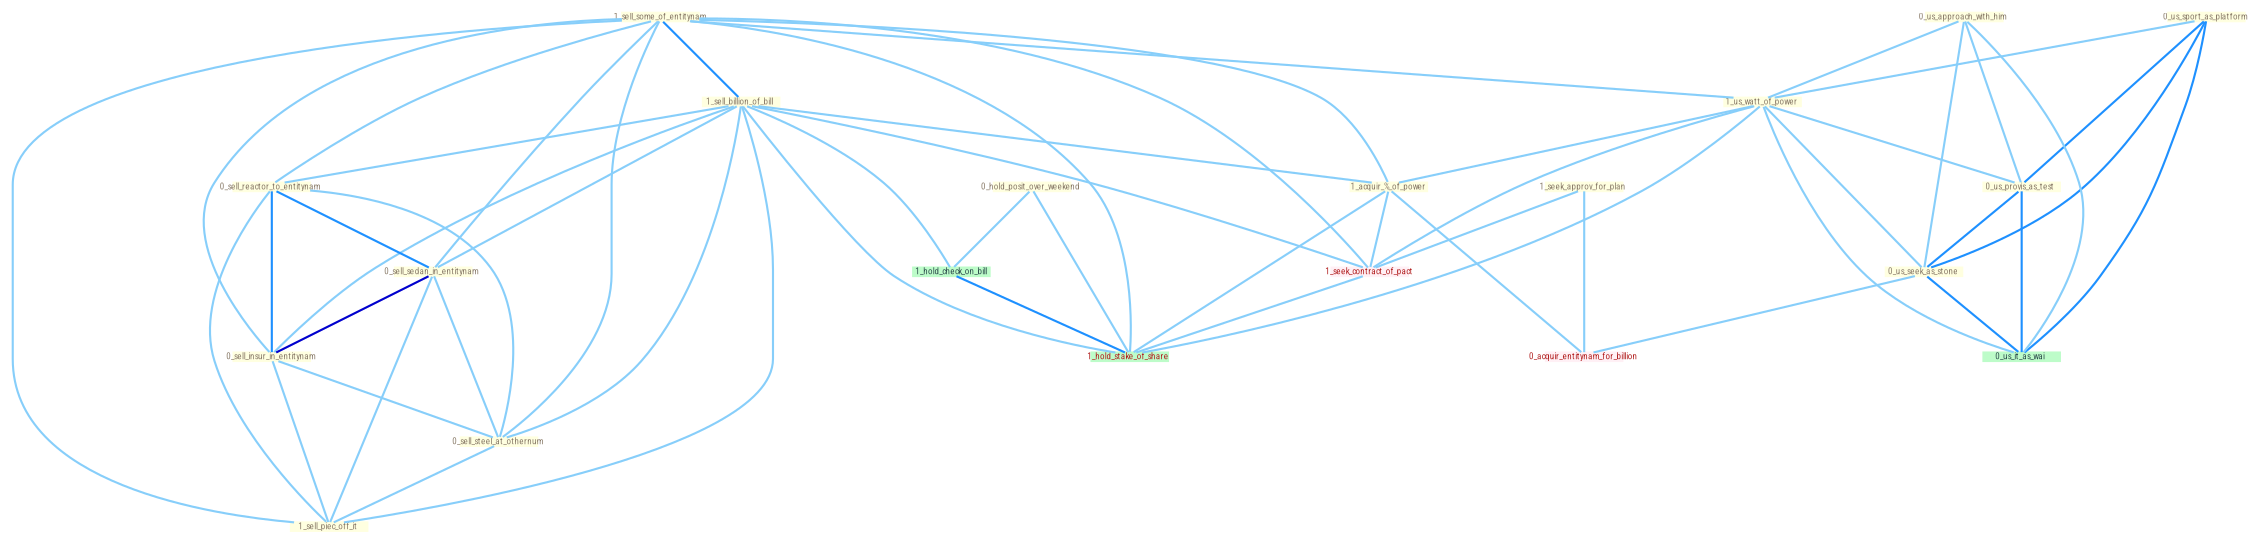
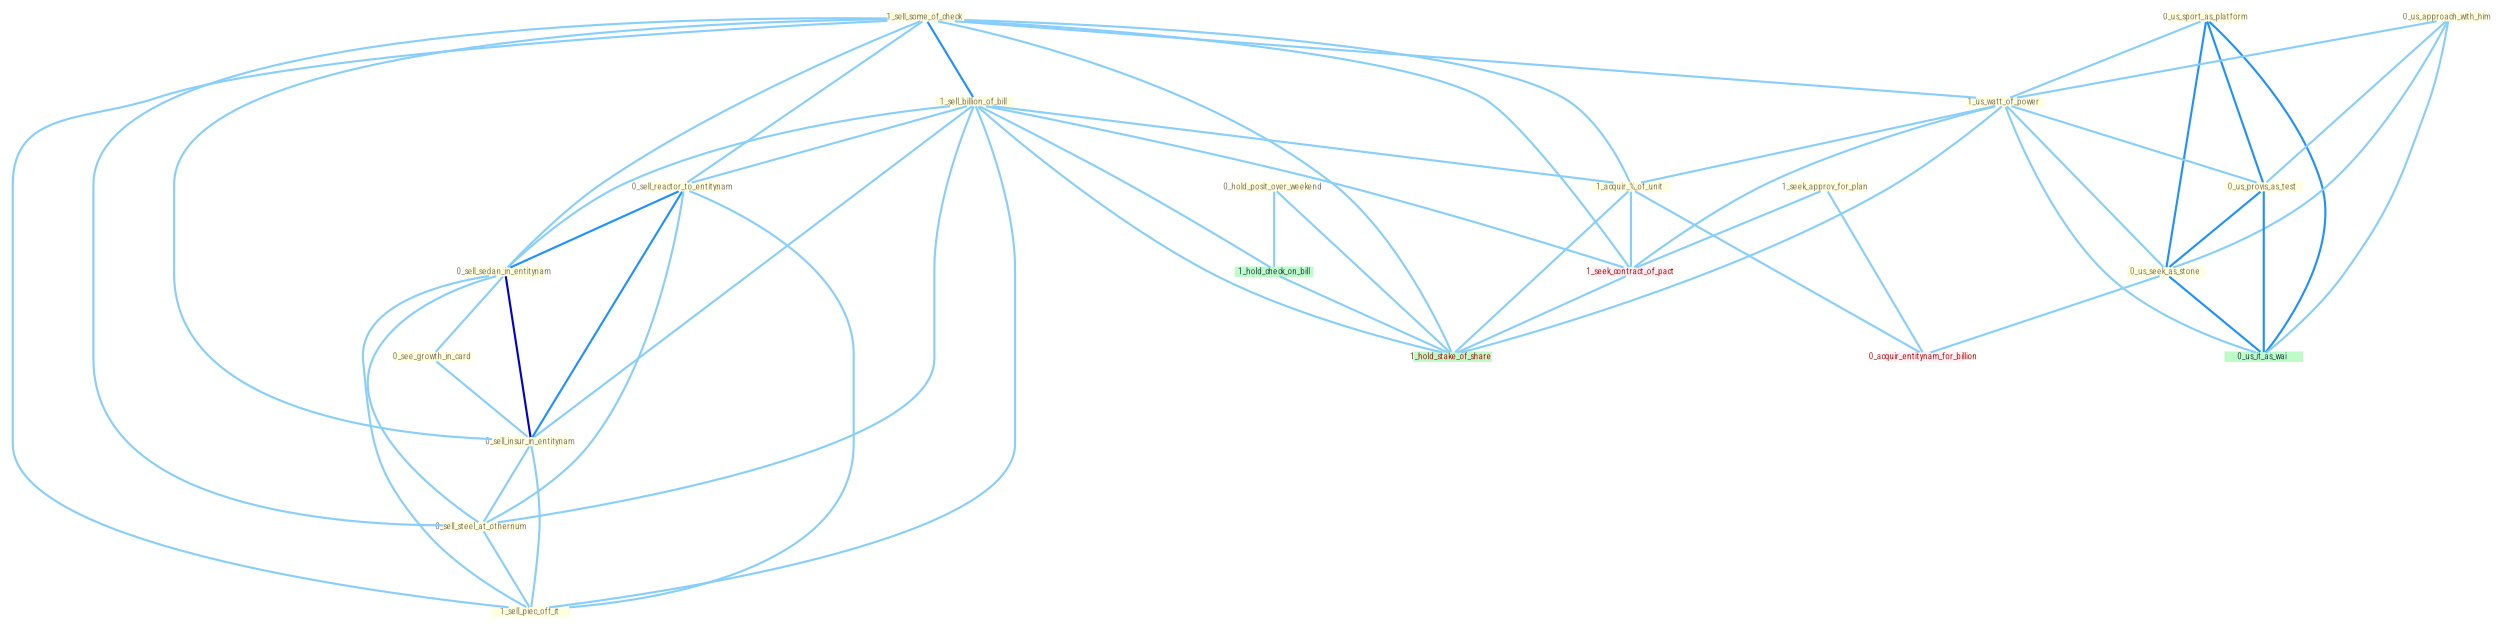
(660, 17) -> (926, 17)
(1389, 187) -> (1631, 187)
(1041, 314) -> (1364, 314)
none -> (433, 357)
